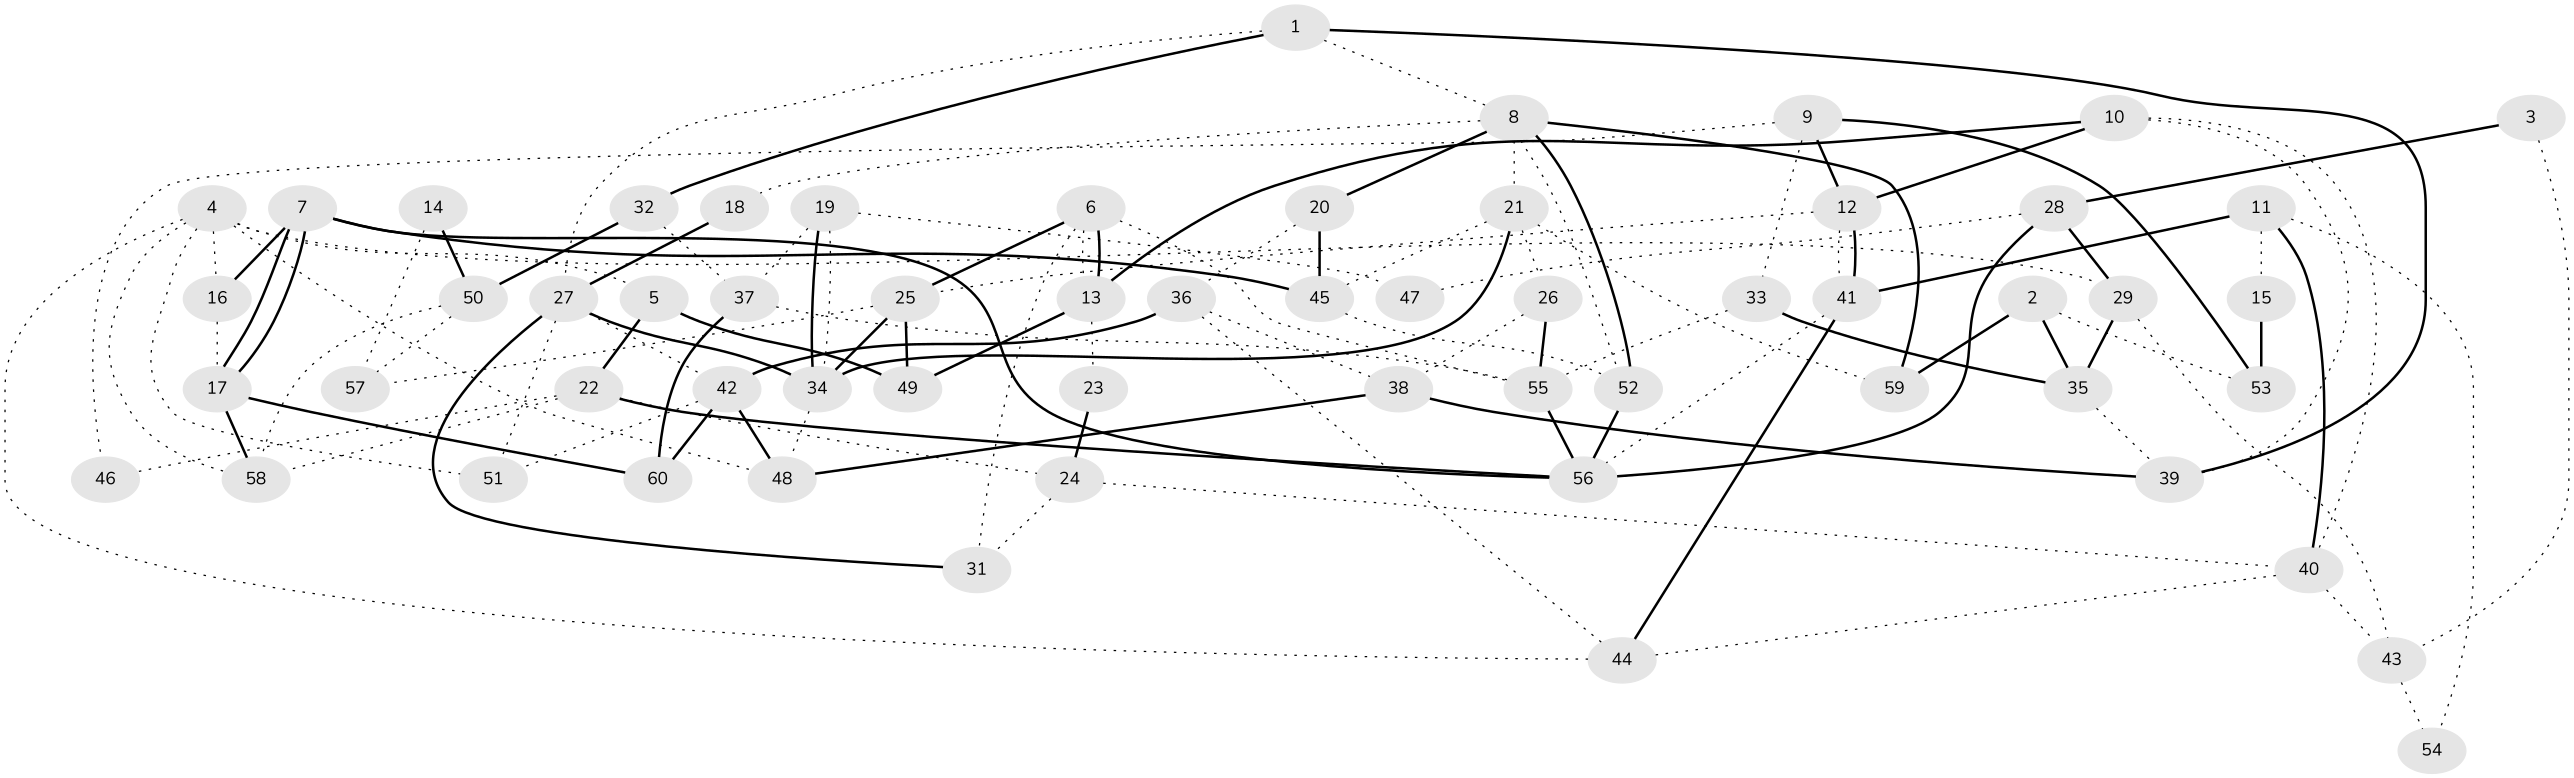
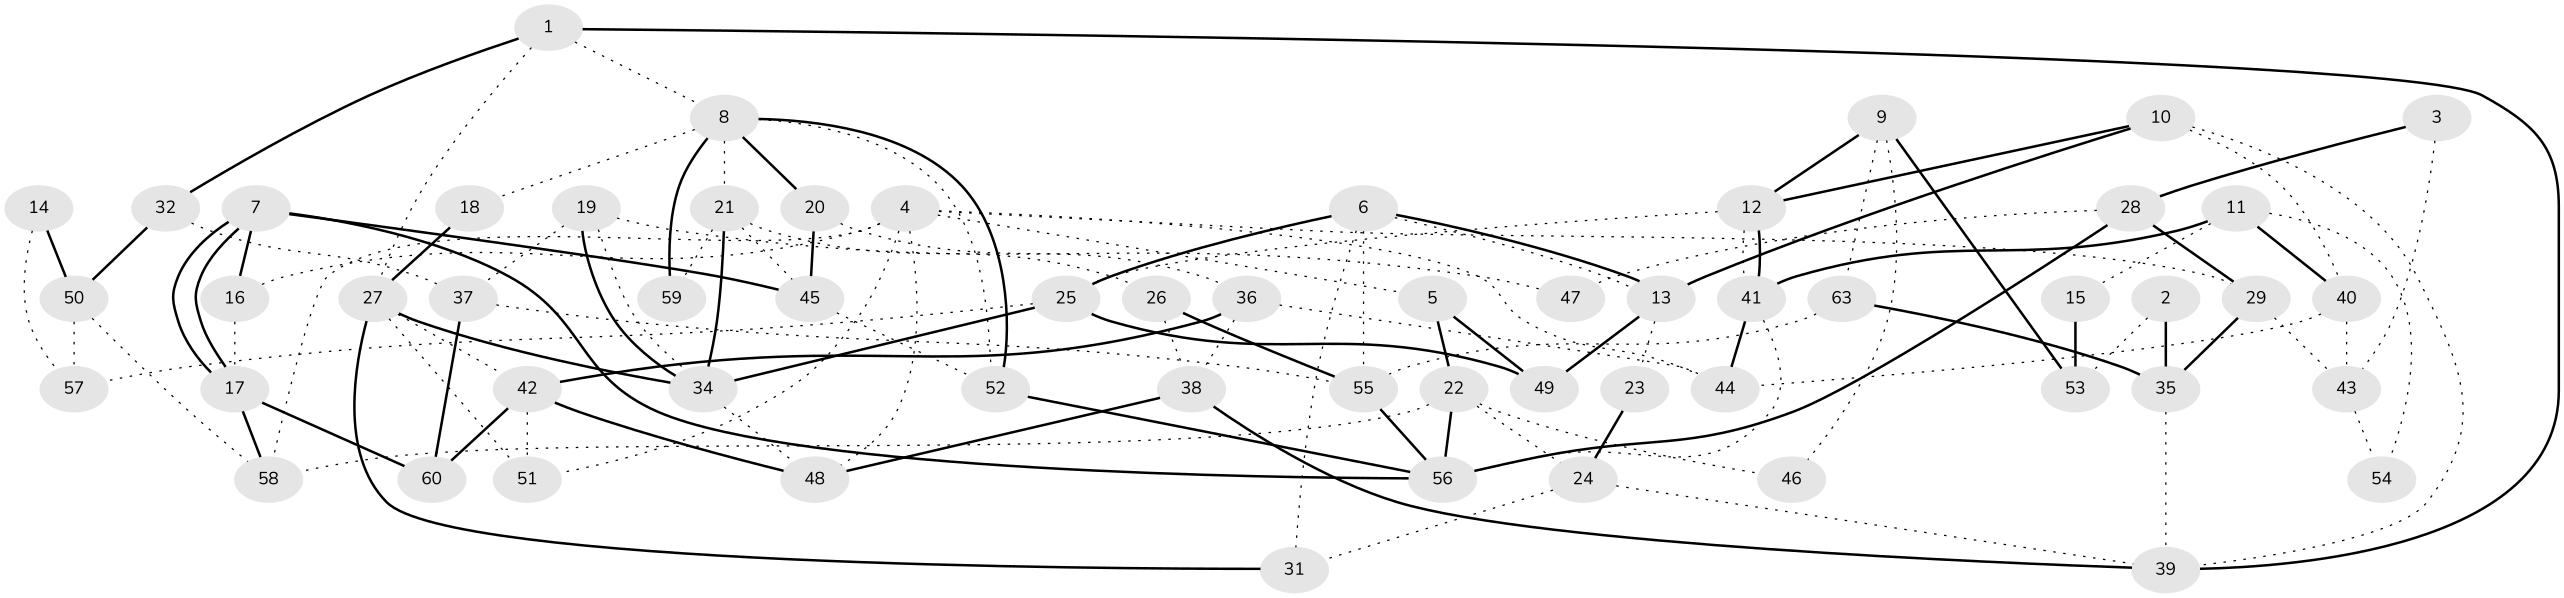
(1757, 299) -> (1842, 299)
(1961, 346) -> none
(1689, 525) -> (1875, 525)
